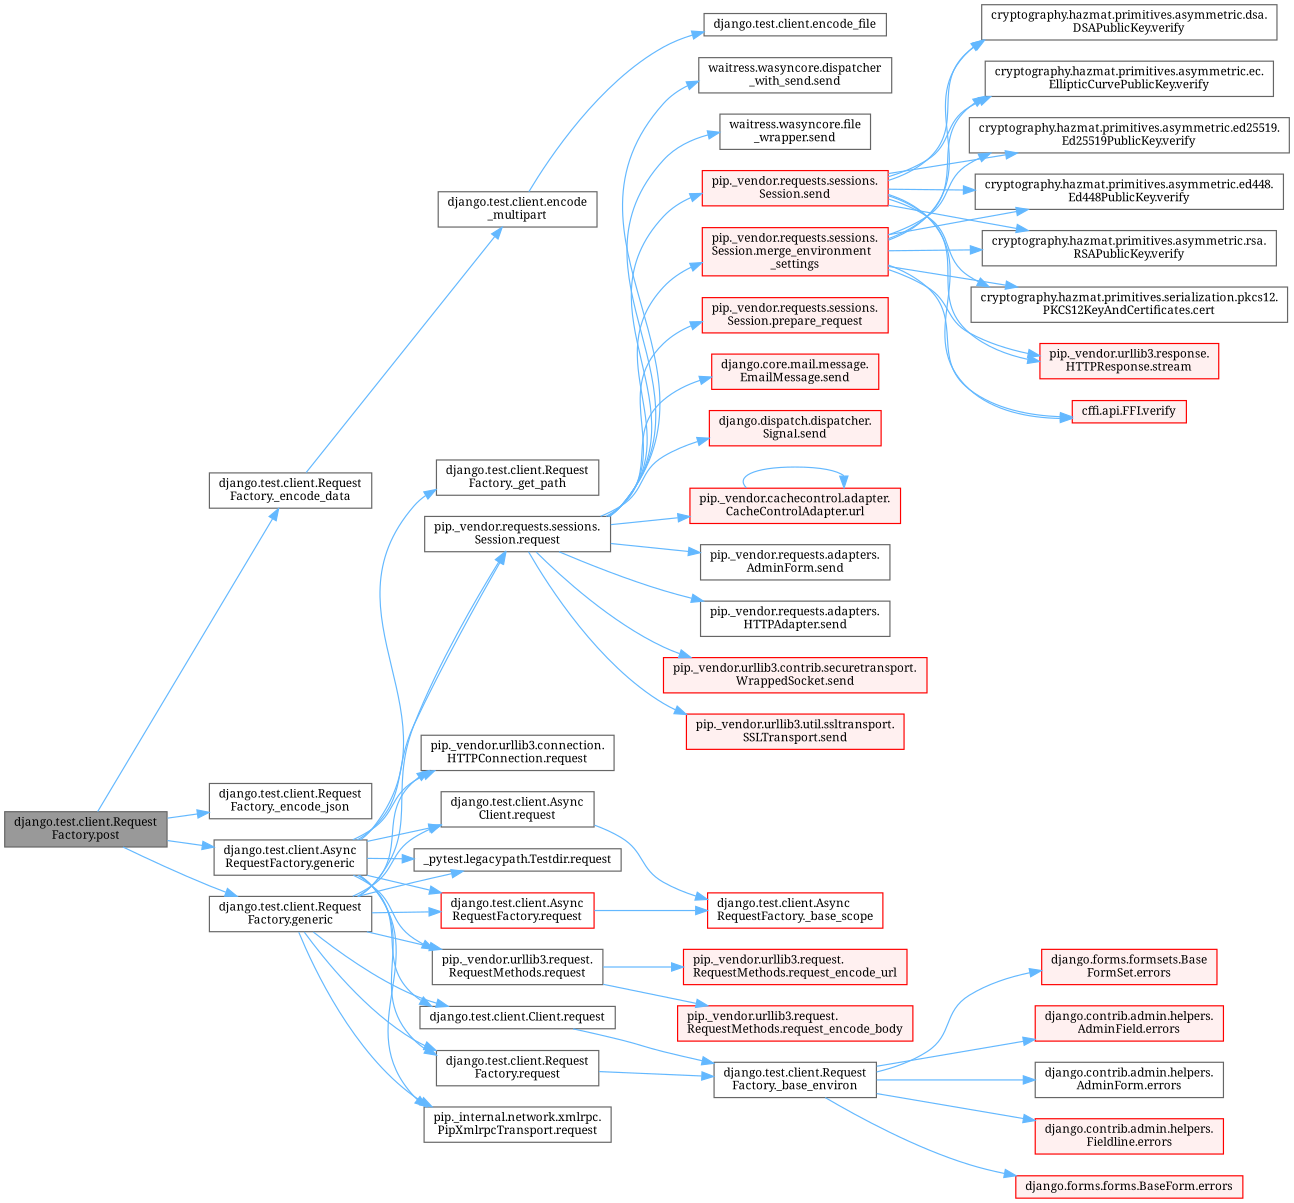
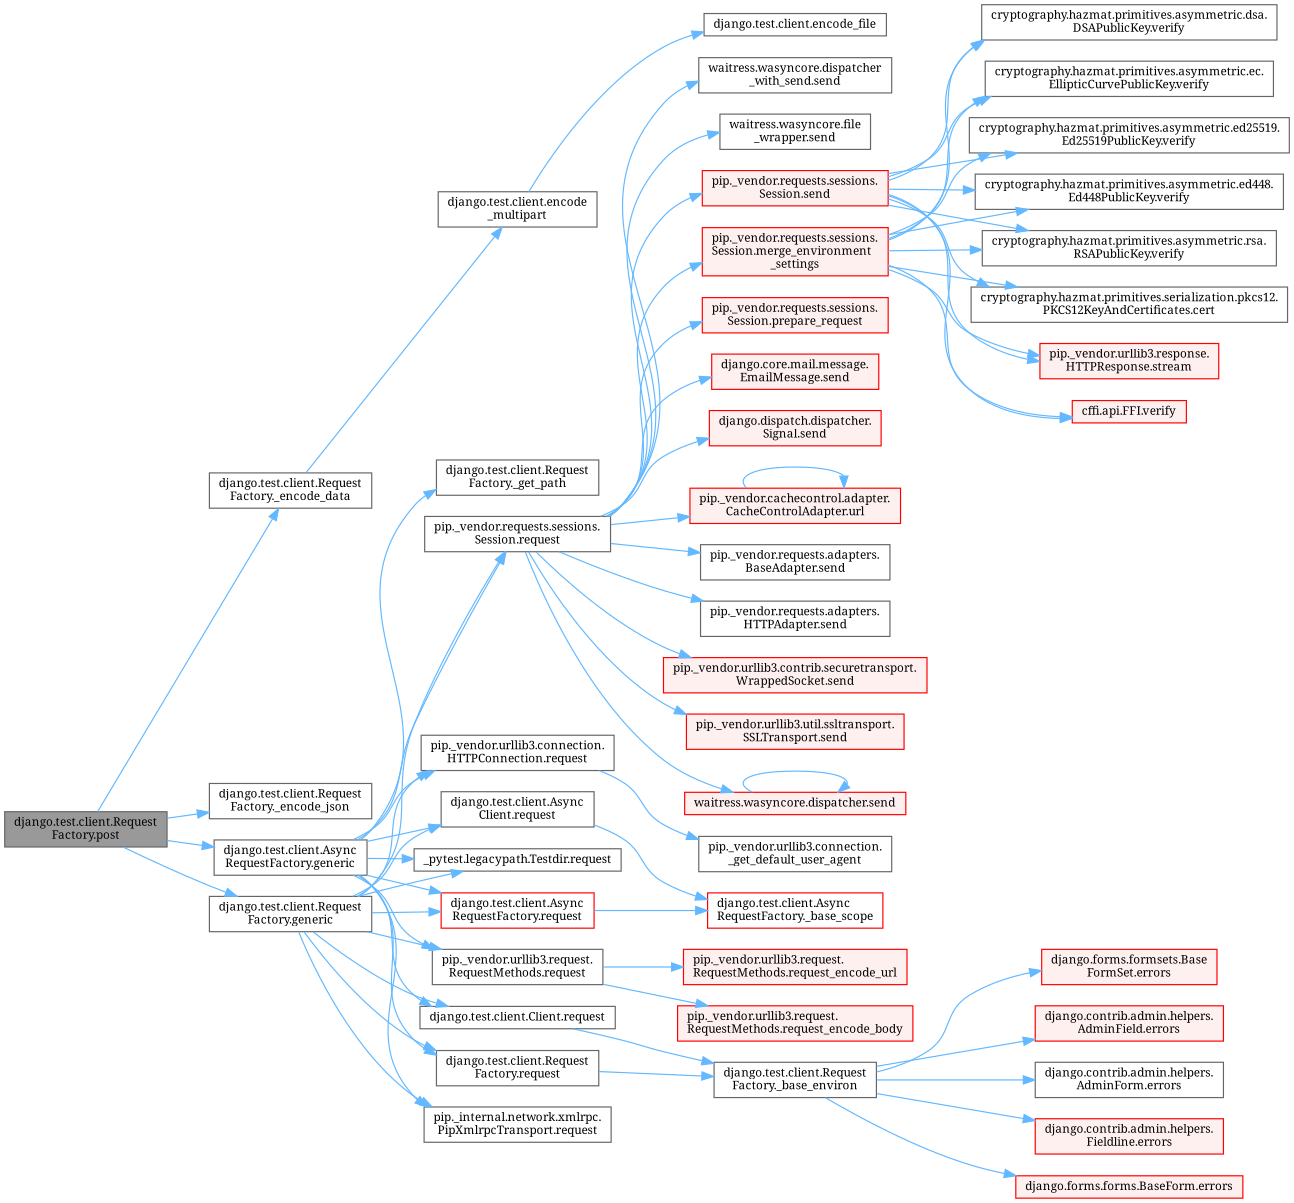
(795, 562) -> (795, 562)
none -> (795, 803)
none -> (795, 854)
